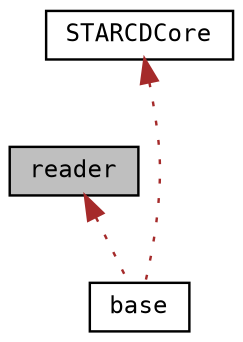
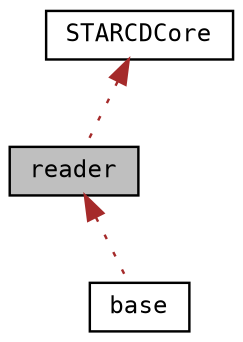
(160, 183) -> (101, 114)
